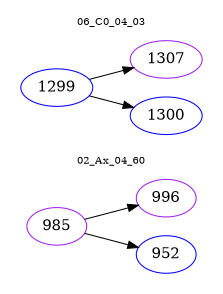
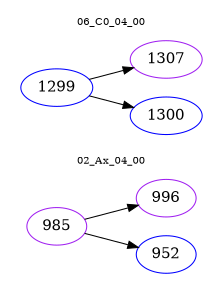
(111, 22) -> (111, 22)
(111, 161) -> (111, 161)
